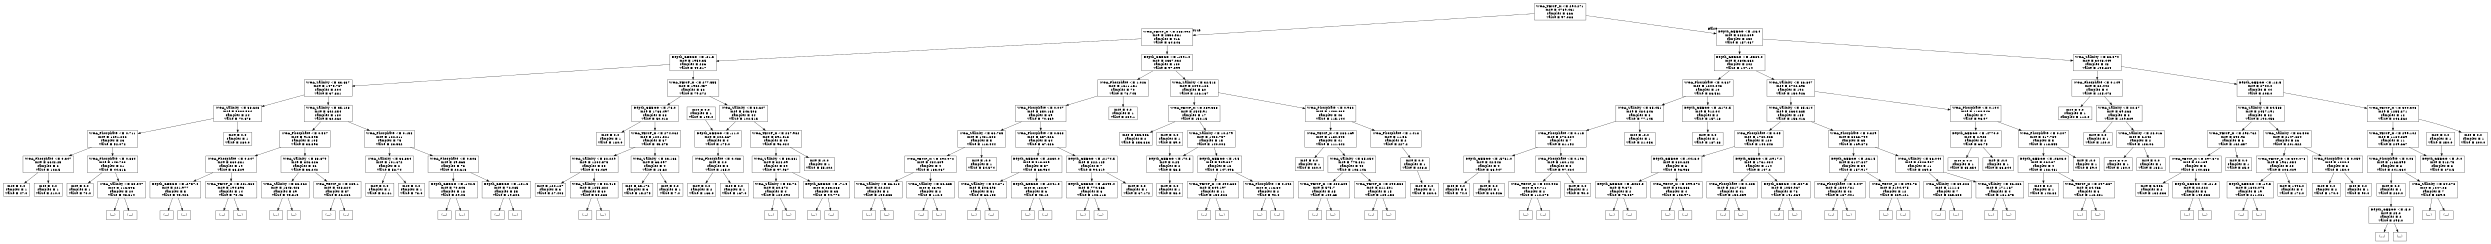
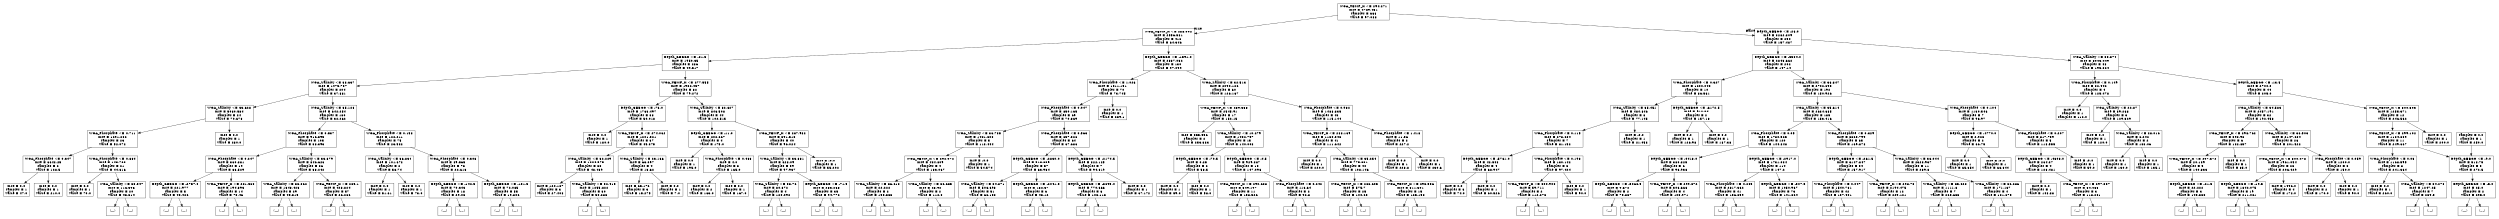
(708, 124) -> (698, 152)
none -> (1683, 139)
(2441, 139) -> (2471, 139)
(1170, 149) -> (1183, 177)
(1419, 176) -> (1414, 152)
(2152, 190) -> none
(2391, 200) -> (2472, 176)
